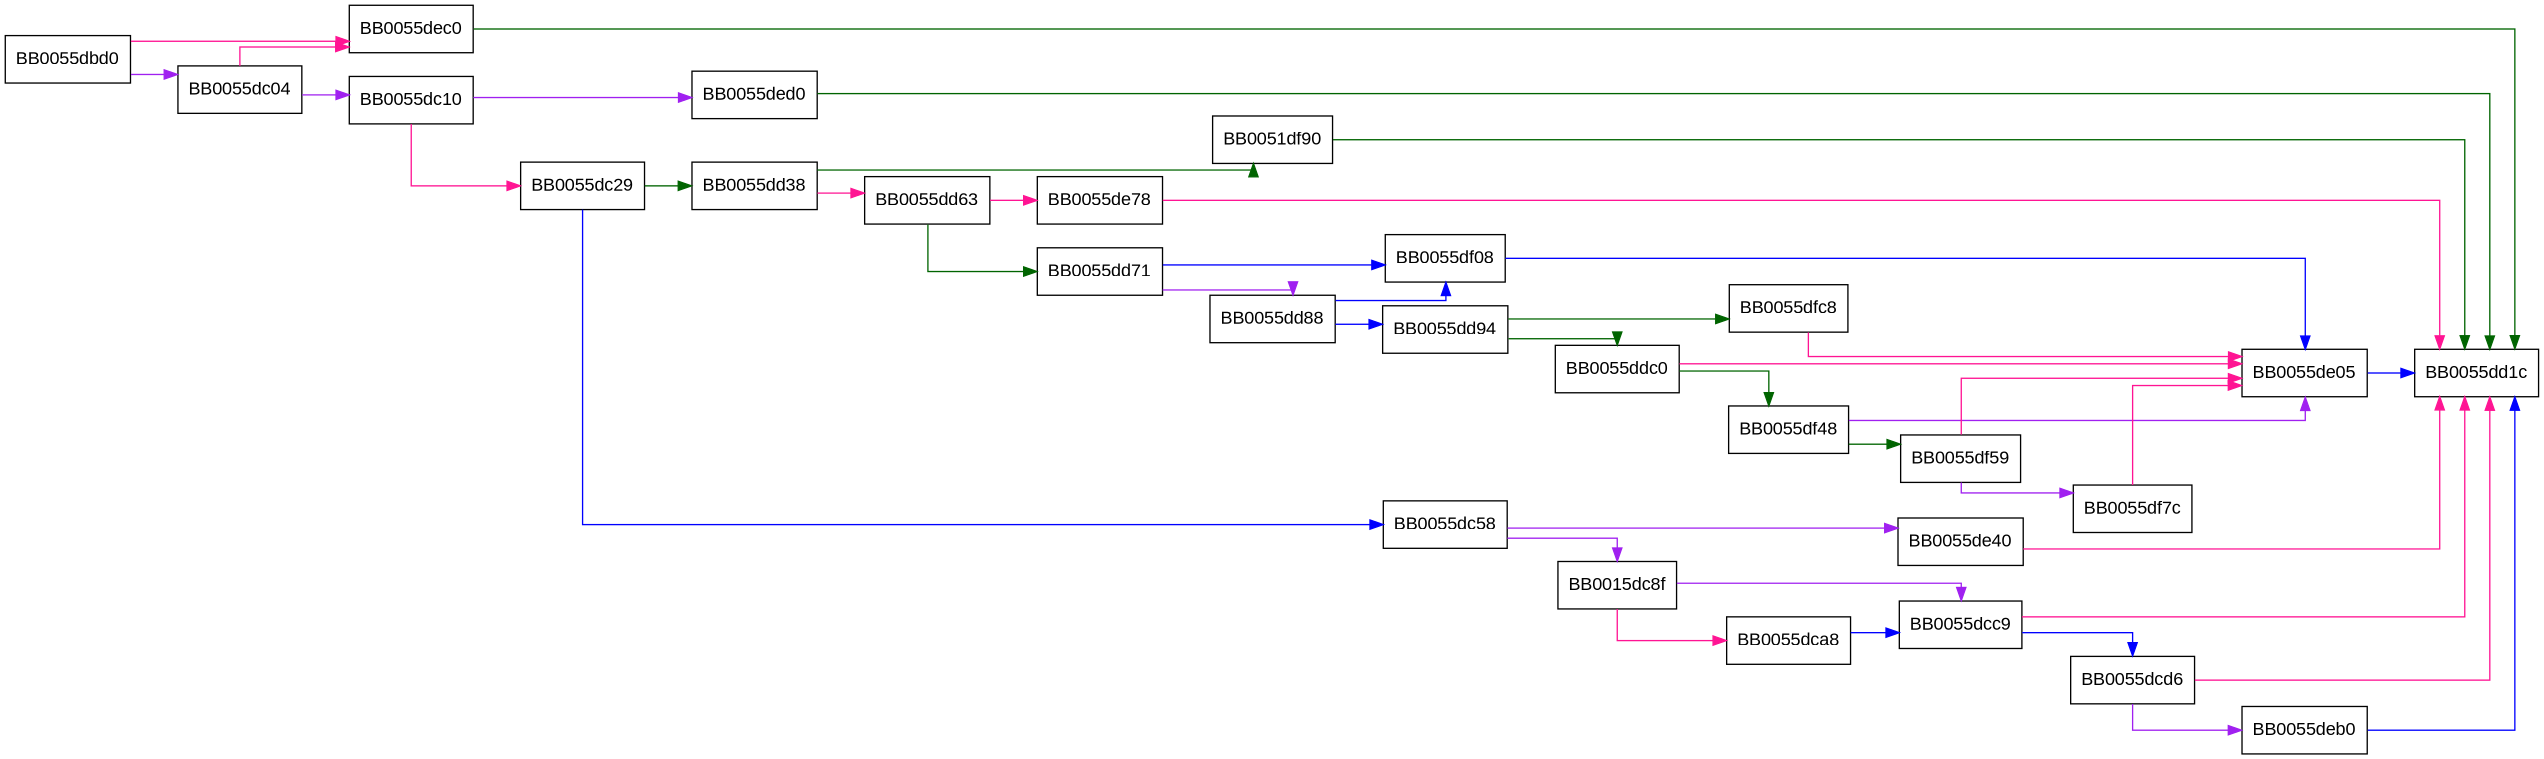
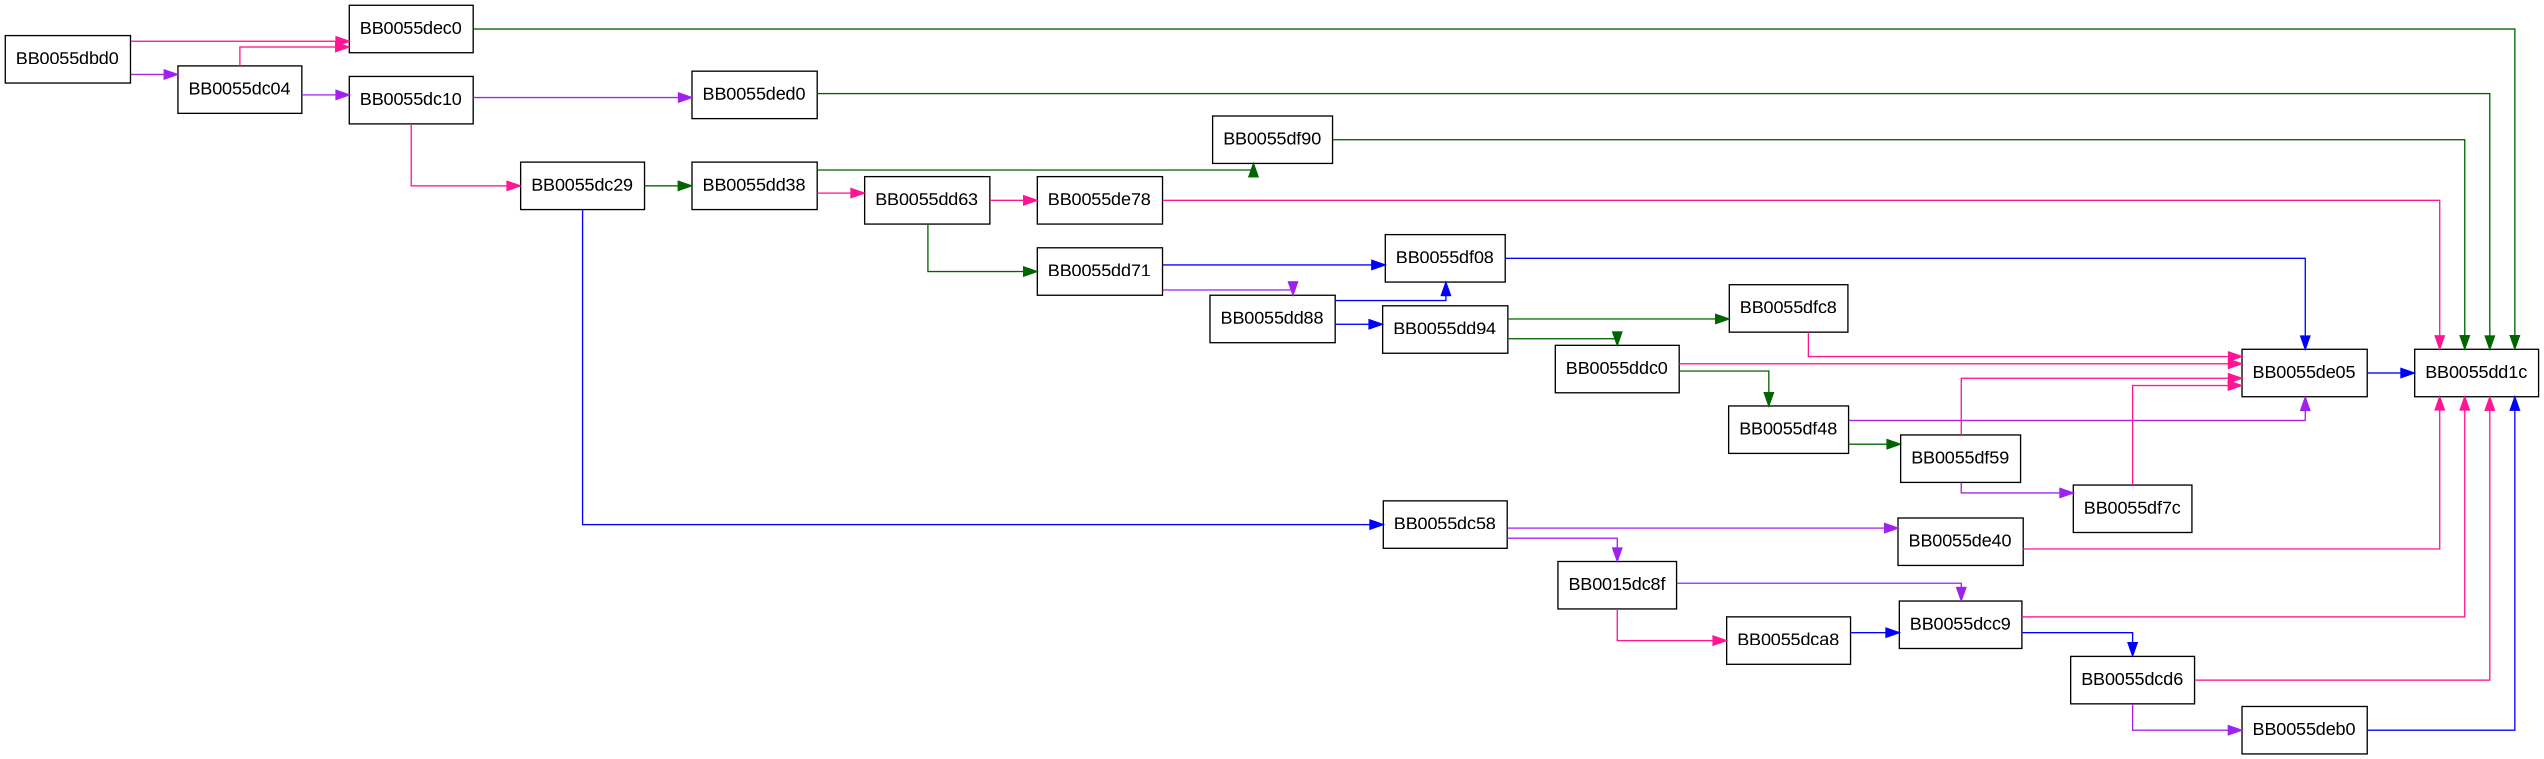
(1273, 140) -> (1273, 140)
